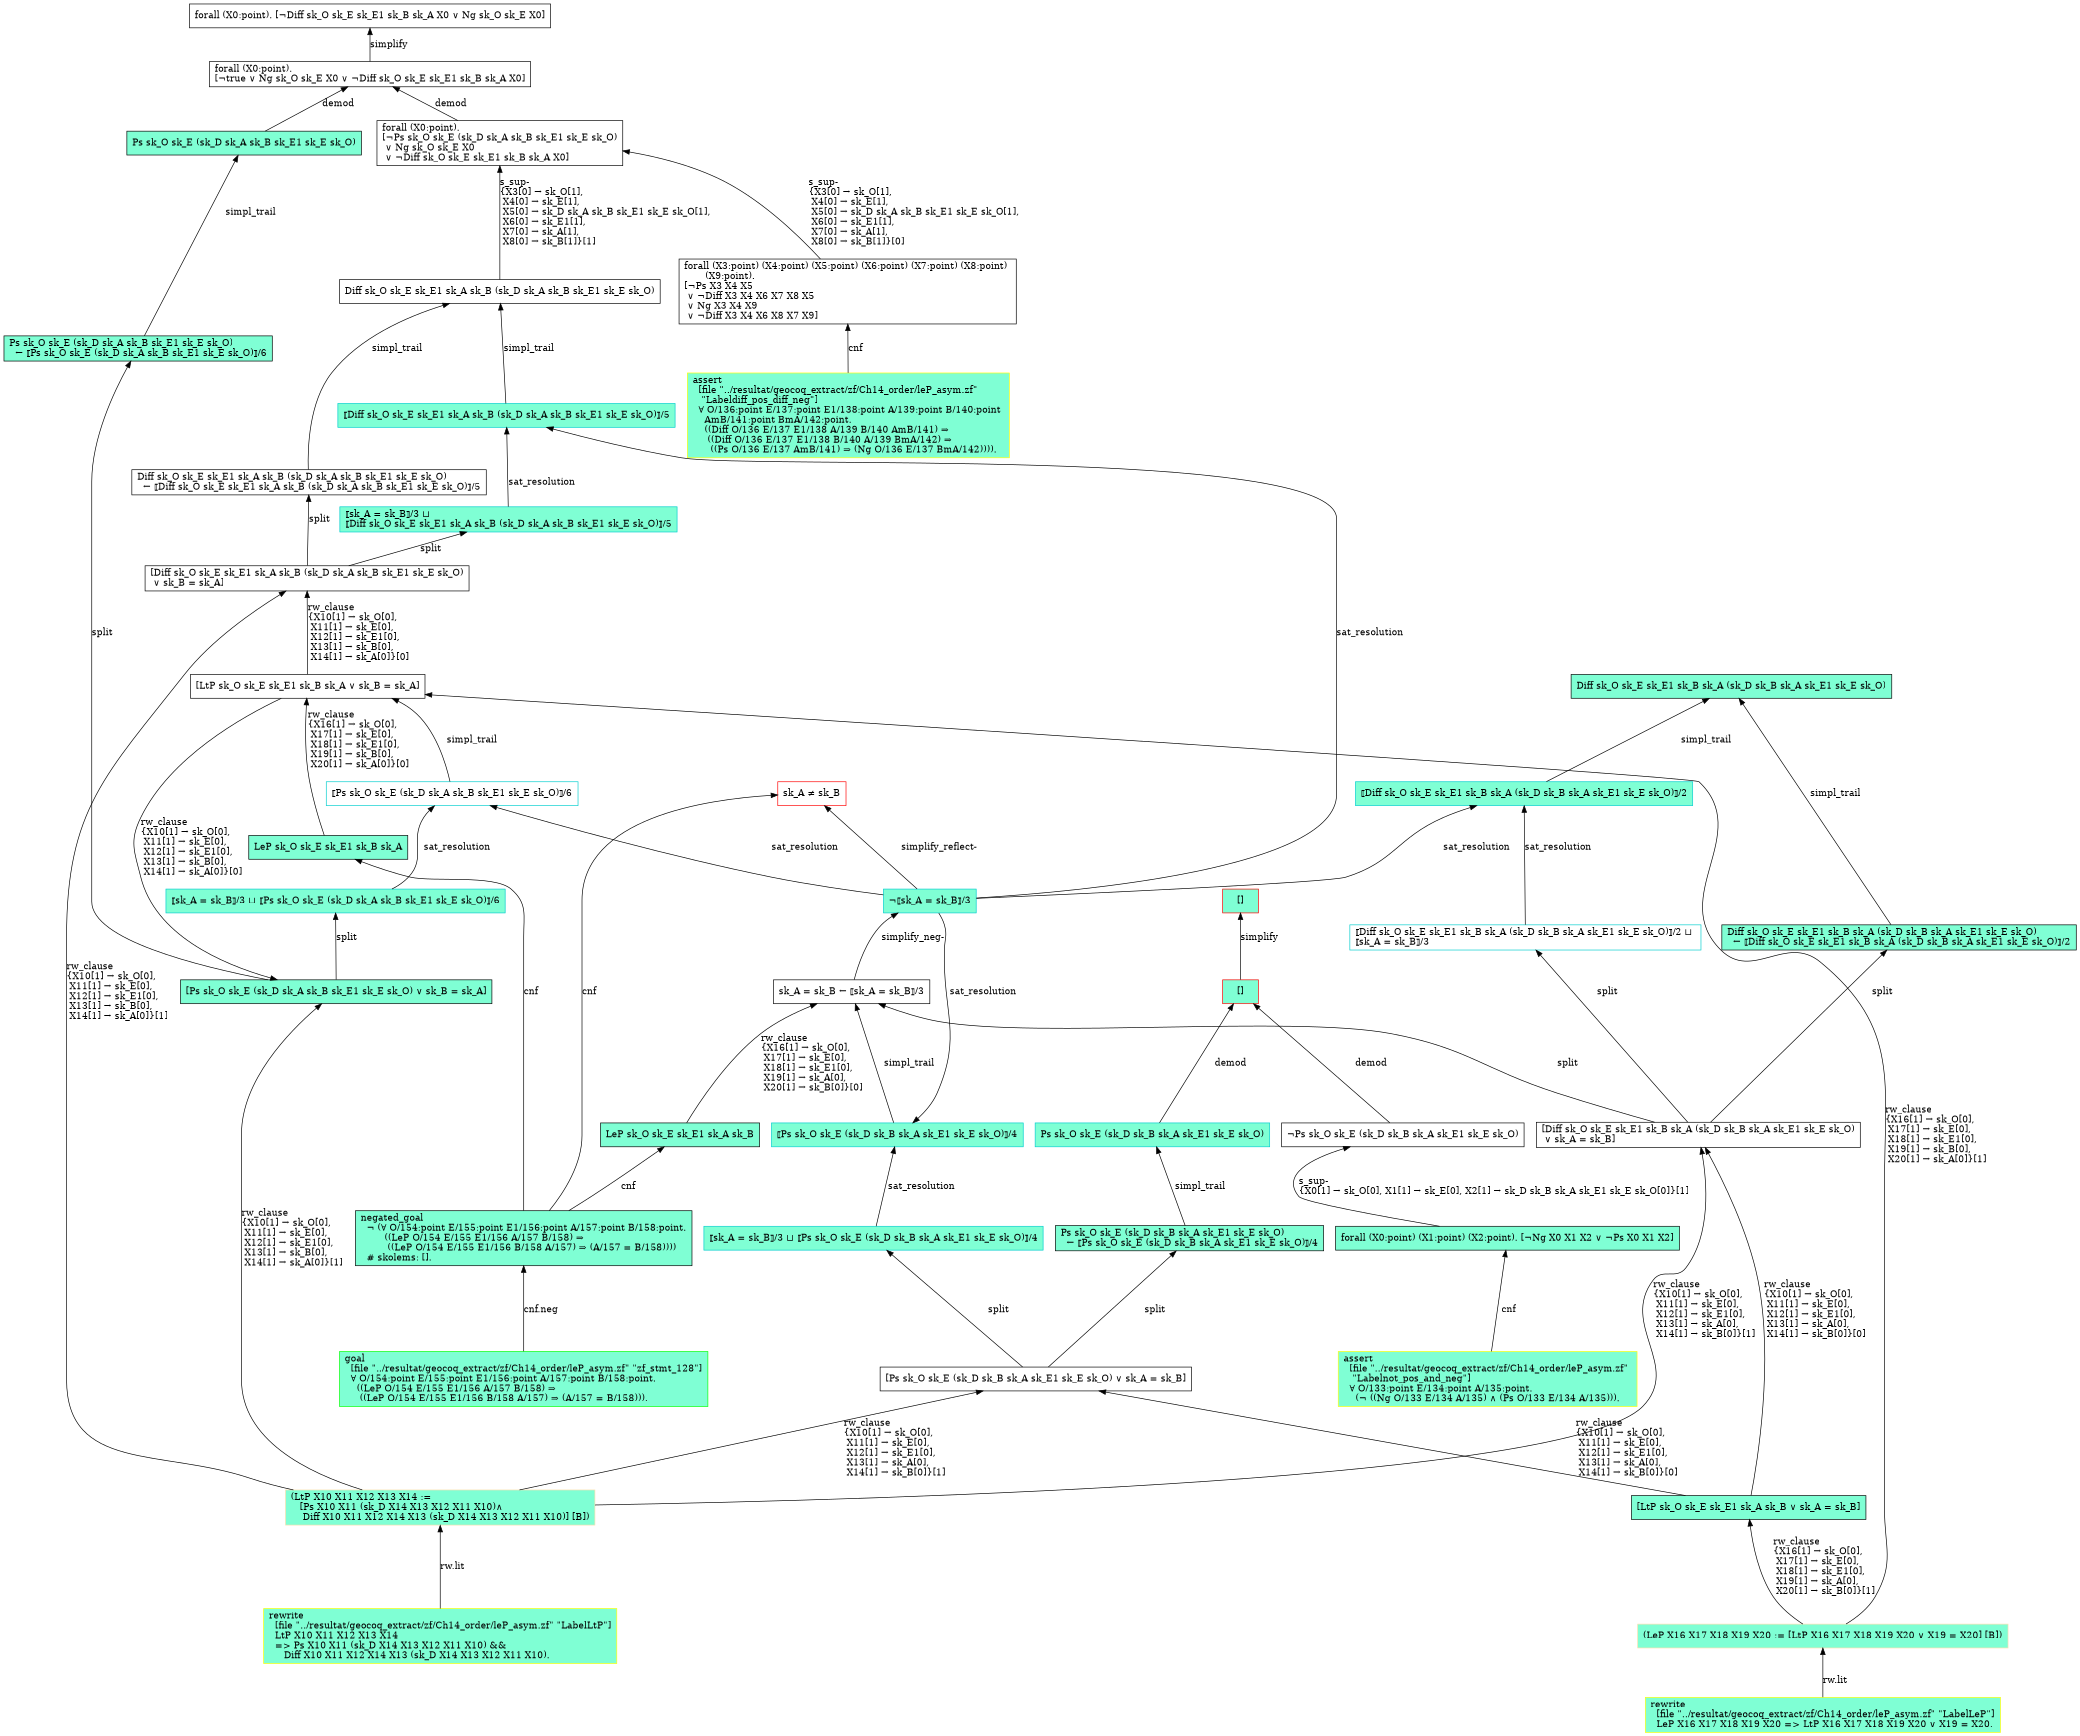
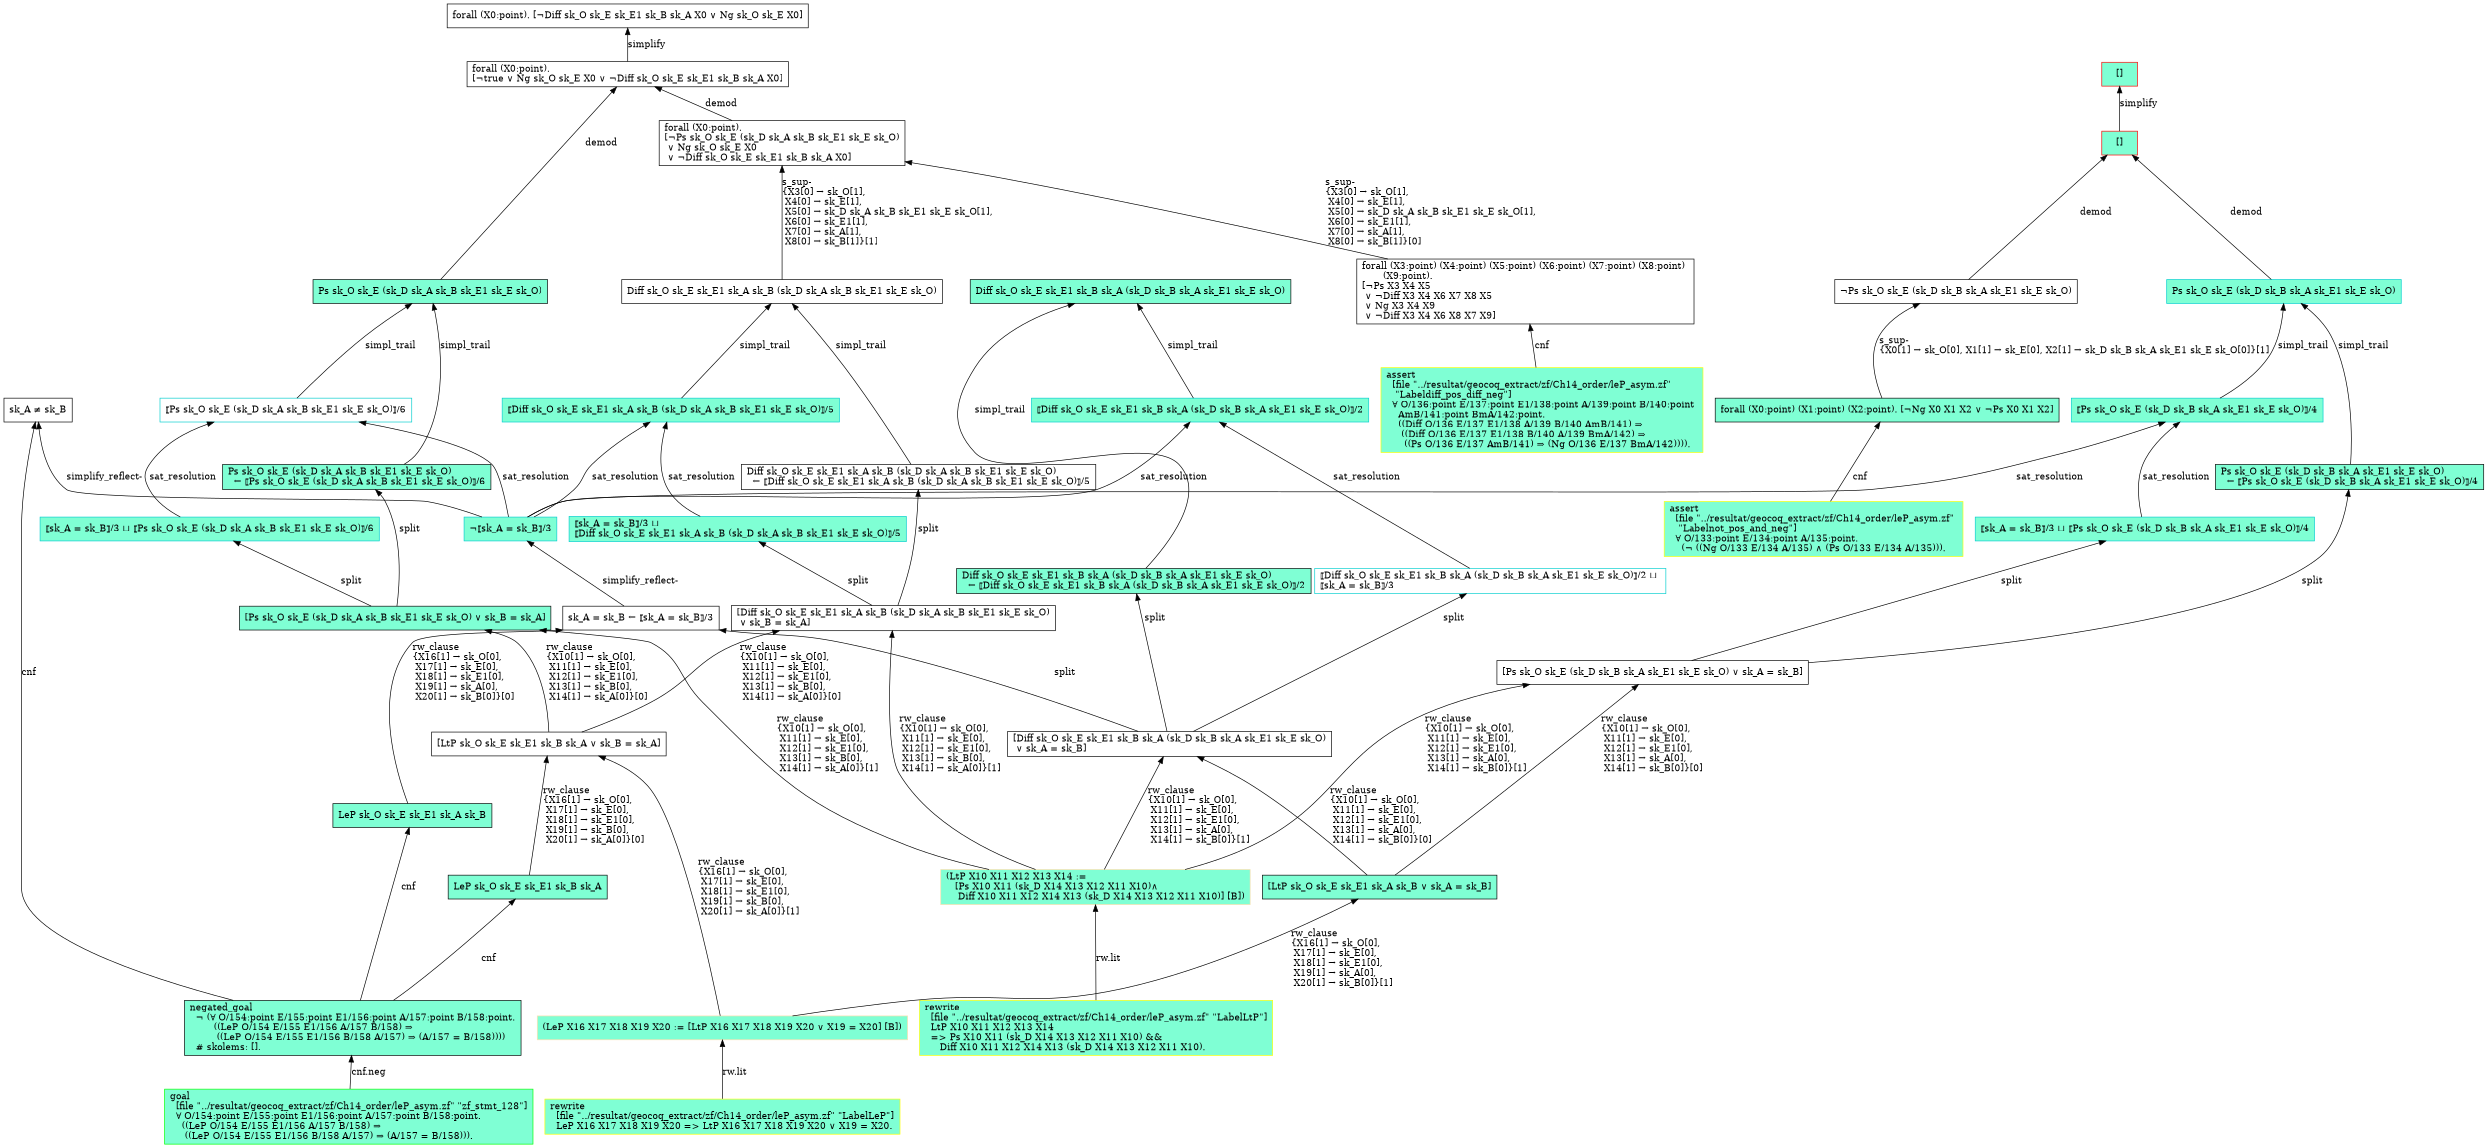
(433, 735) -> (349, 350)
(812, 794) -> (38, 410)
(913, 937) -> (641, 581)
(876, 1066) -> (2264, 363)
